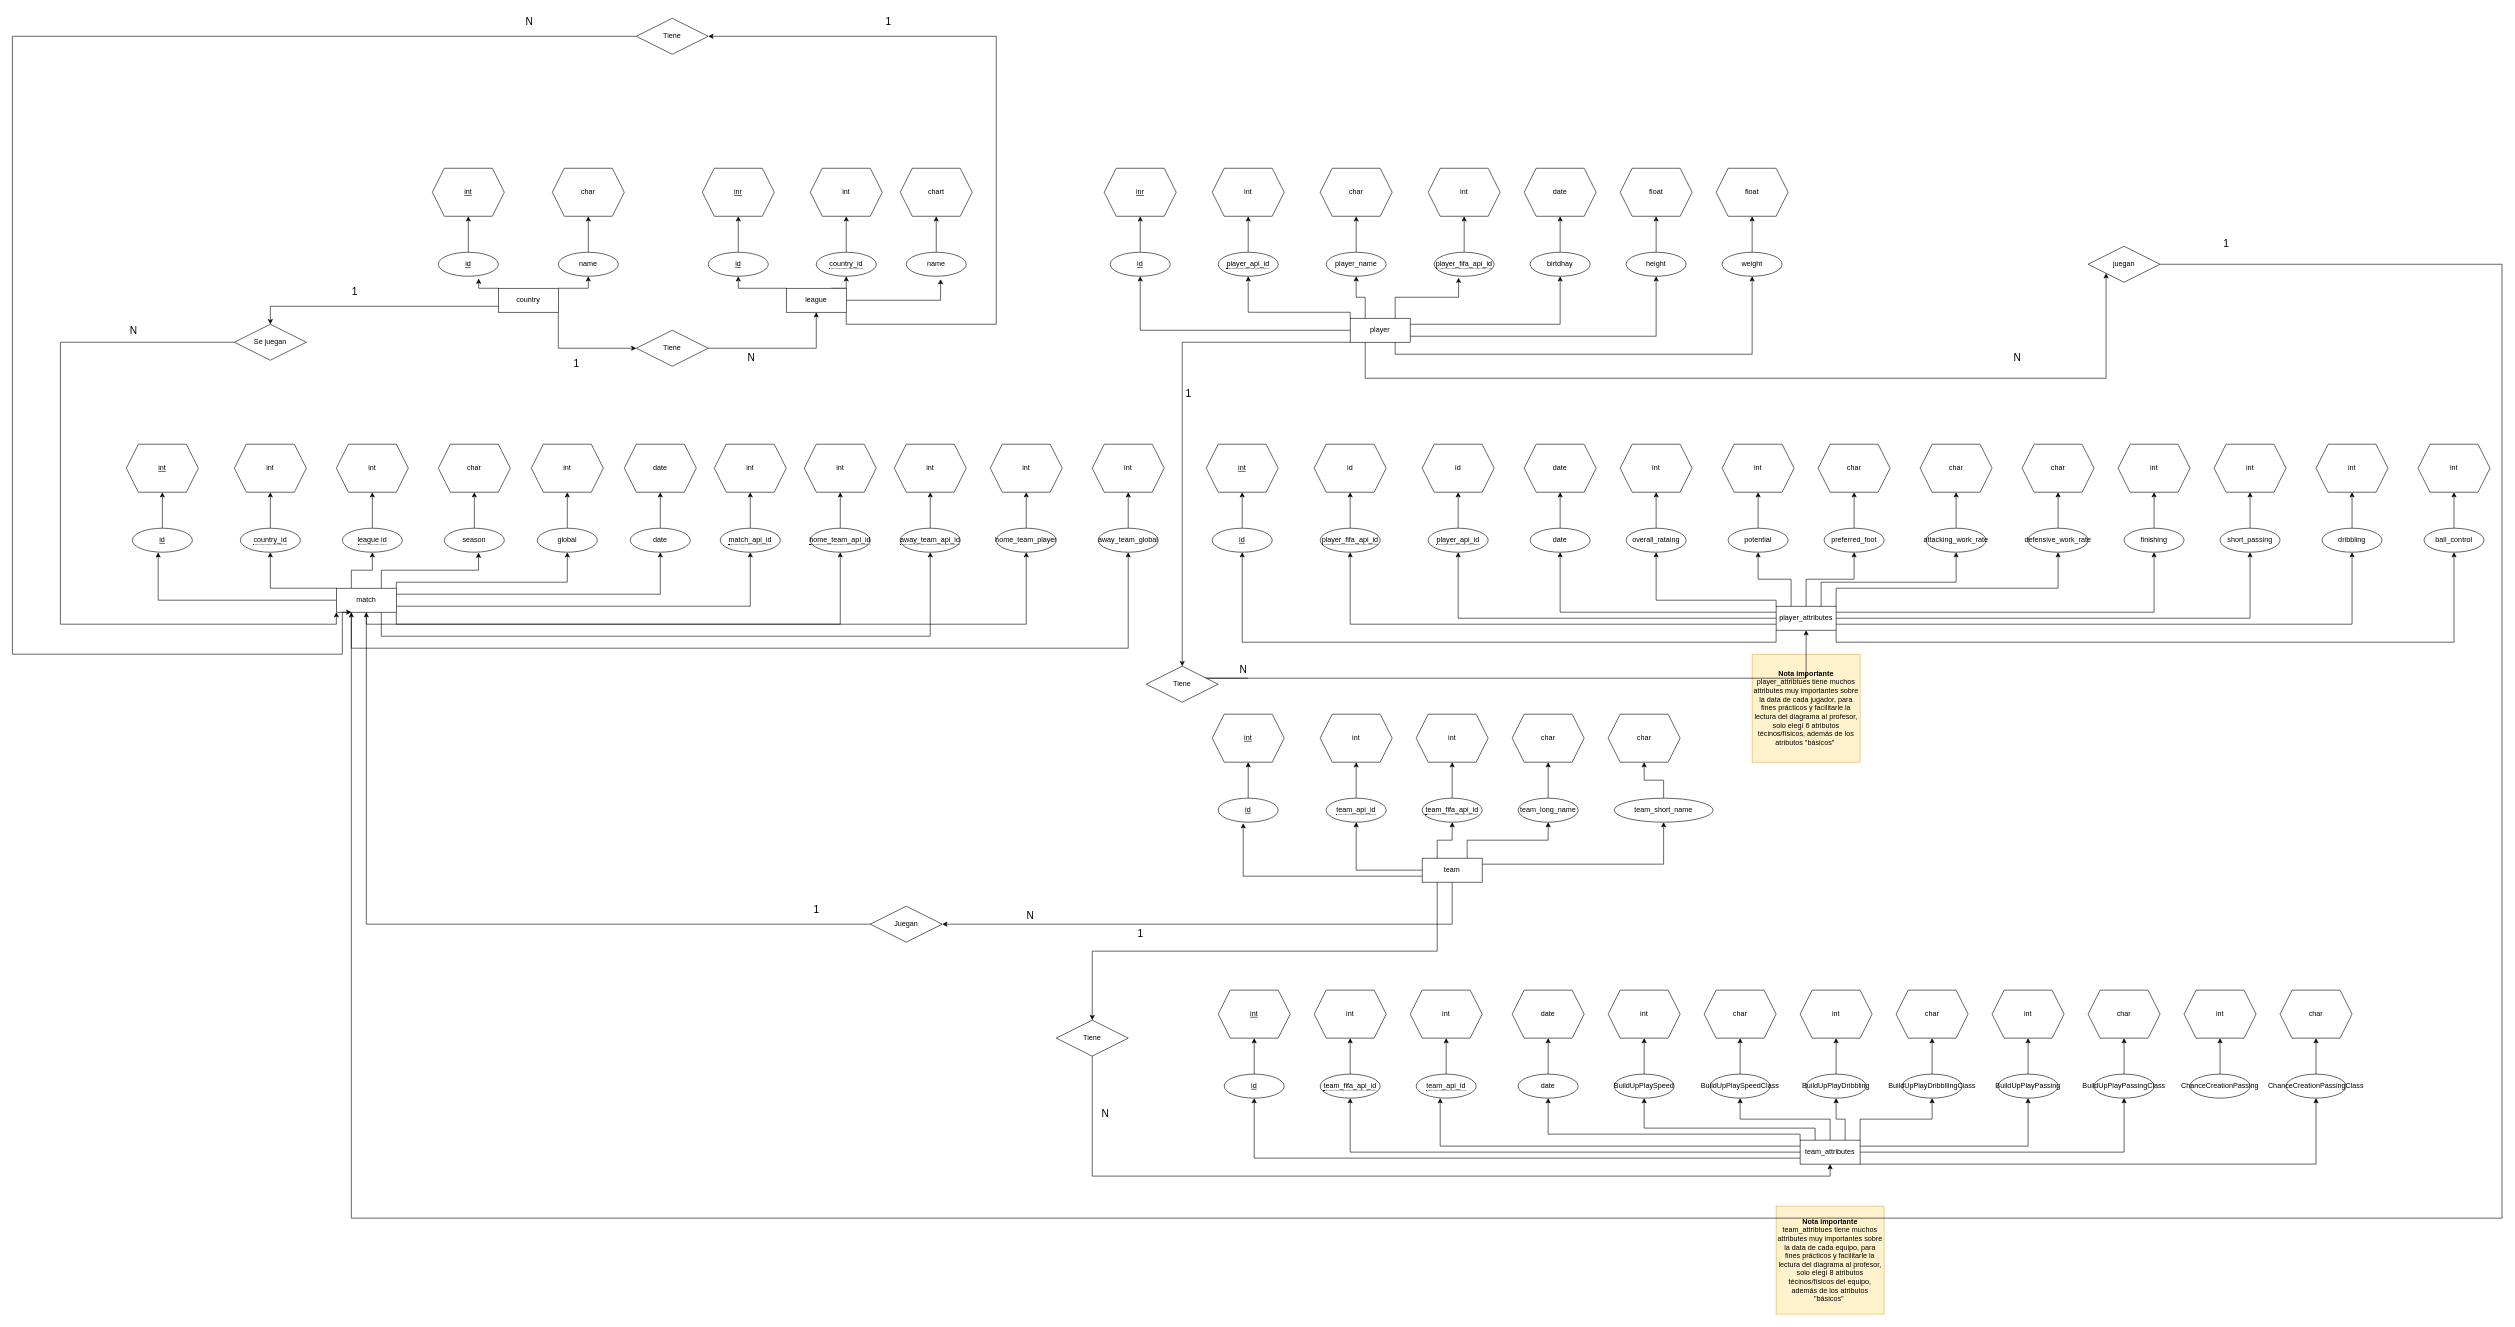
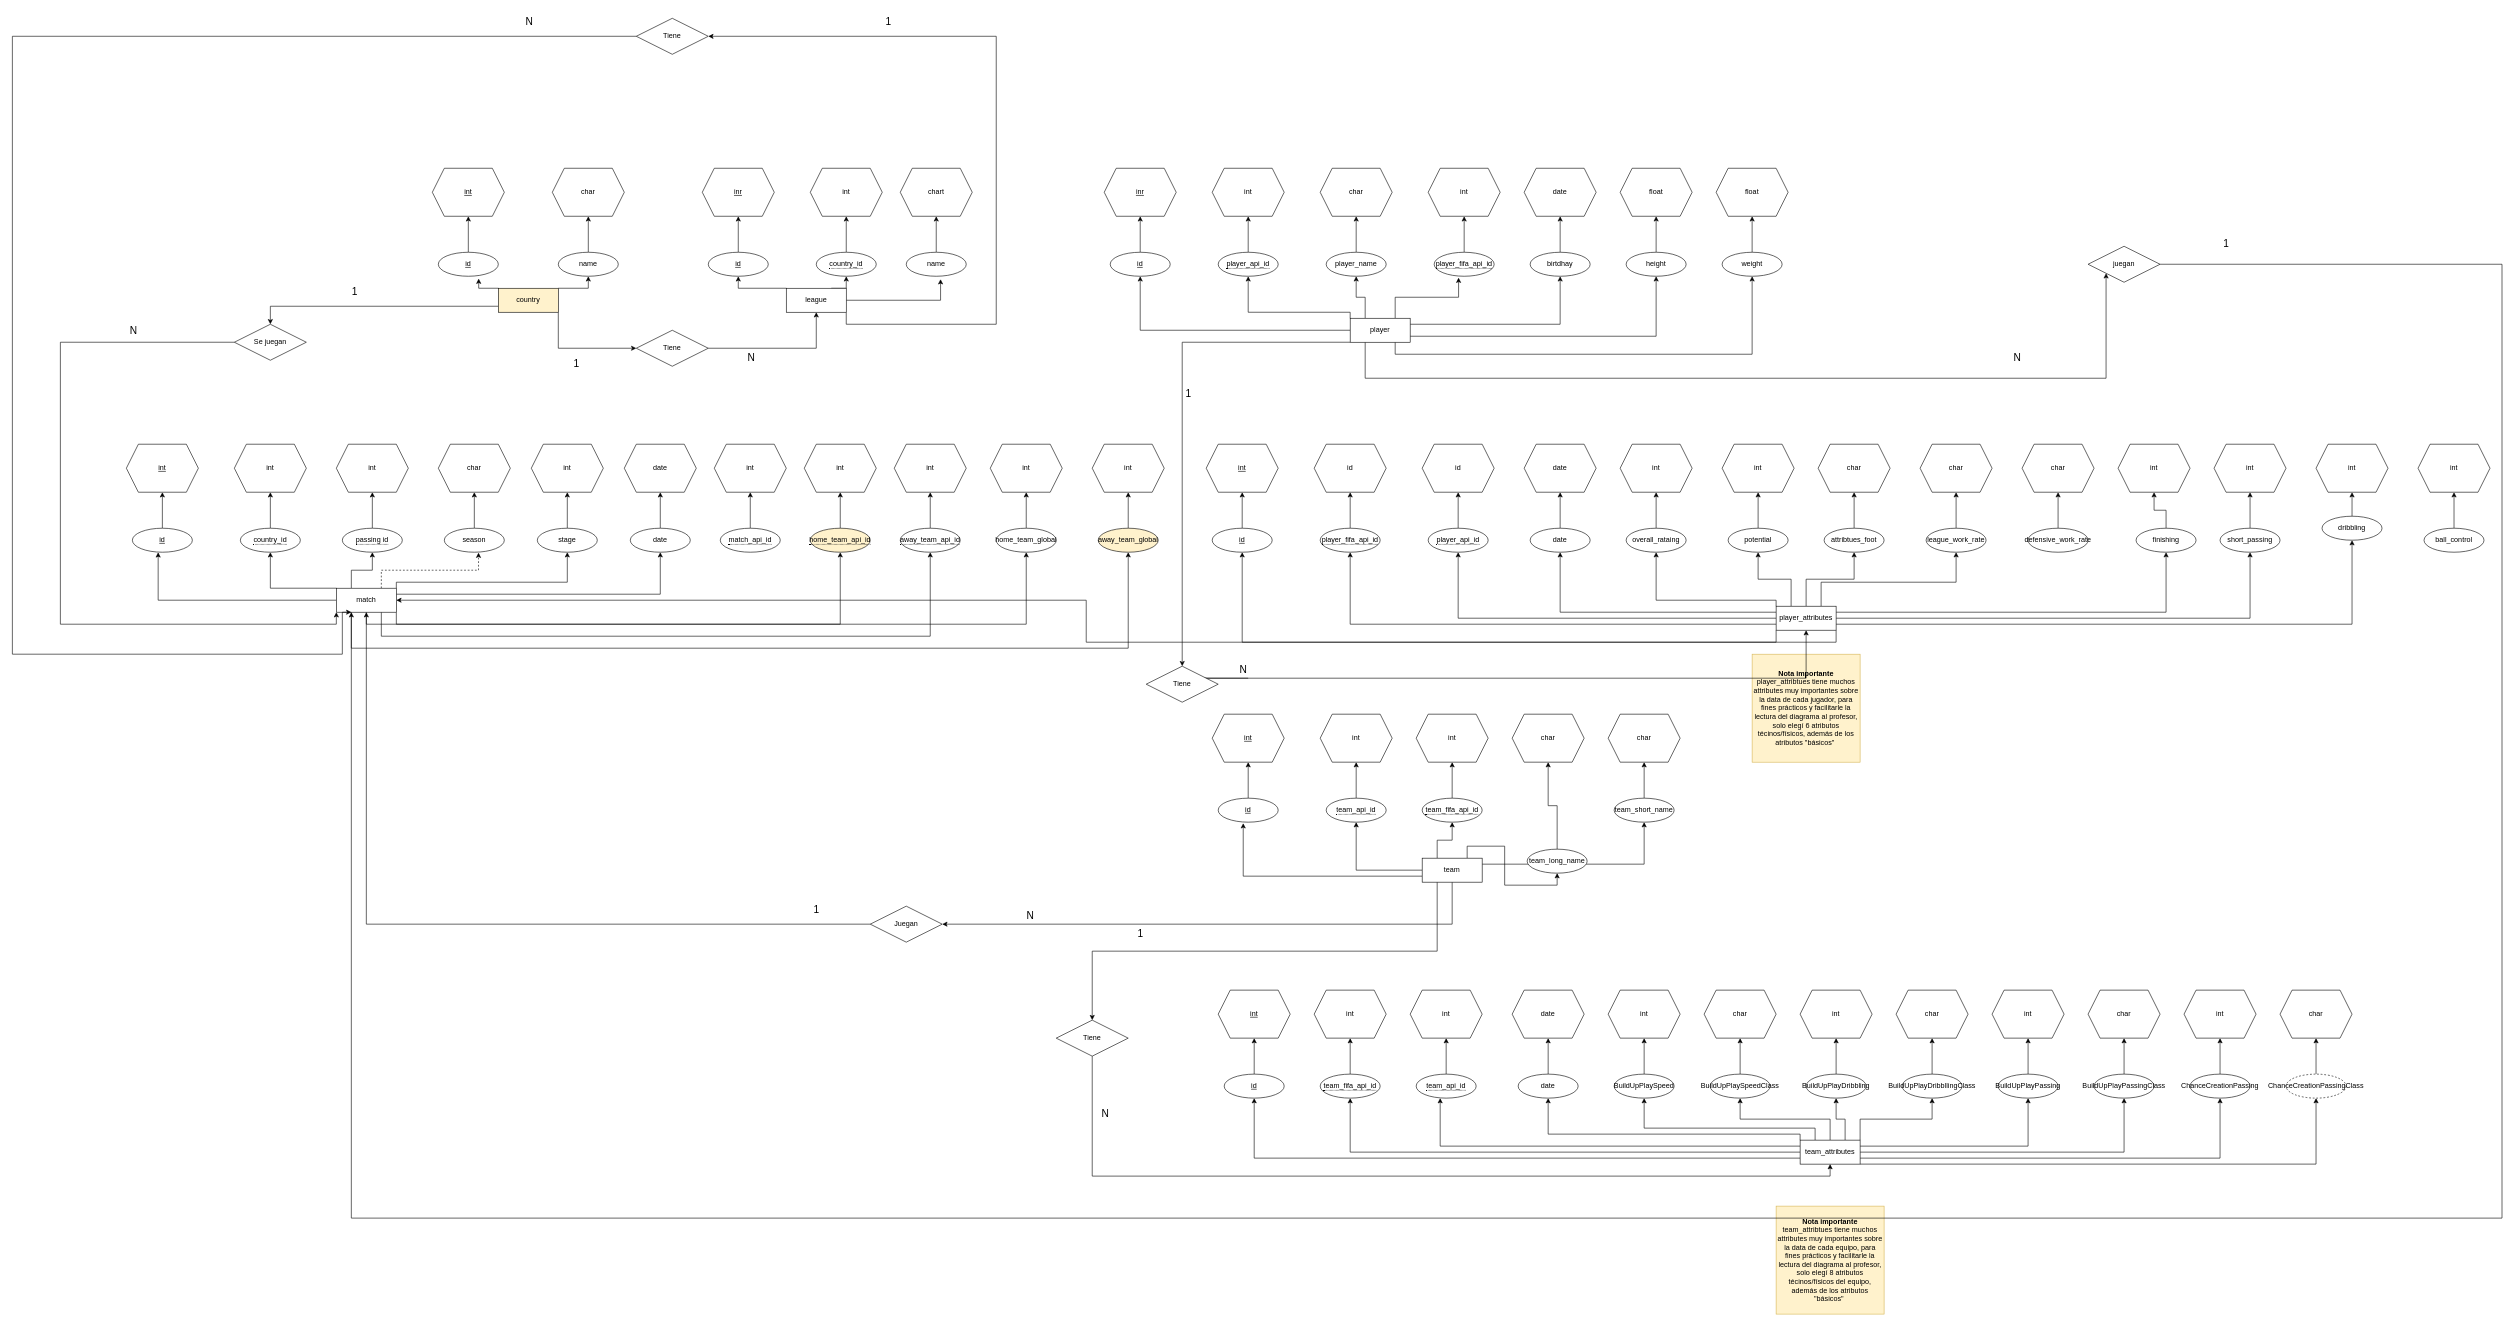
(528, 300) -> (528, 300)
(372, 540) -> (372, 540)
(567, 540) -> (567, 540)
(840, 540) -> (840, 540)
(1026, 540) -> (1026, 540)
(1128, 540) -> (1128, 540)
(1854, 540) -> (1854, 540)
(1956, 540) -> (1956, 540)
(2154, 540) -> (2166, 540)
(2352, 540) -> (2352, 528)
(750, 557) -> none
(2454, 557) -> (1086, 642)
(427, 570) -> (427, 570)
(1836, 588) -> none
(1548, 810) -> (1557, 861)
(1664, 810) -> (1644, 810)
(2316, 1086) -> (2316, 1086)
none -> (2220, 1103)
